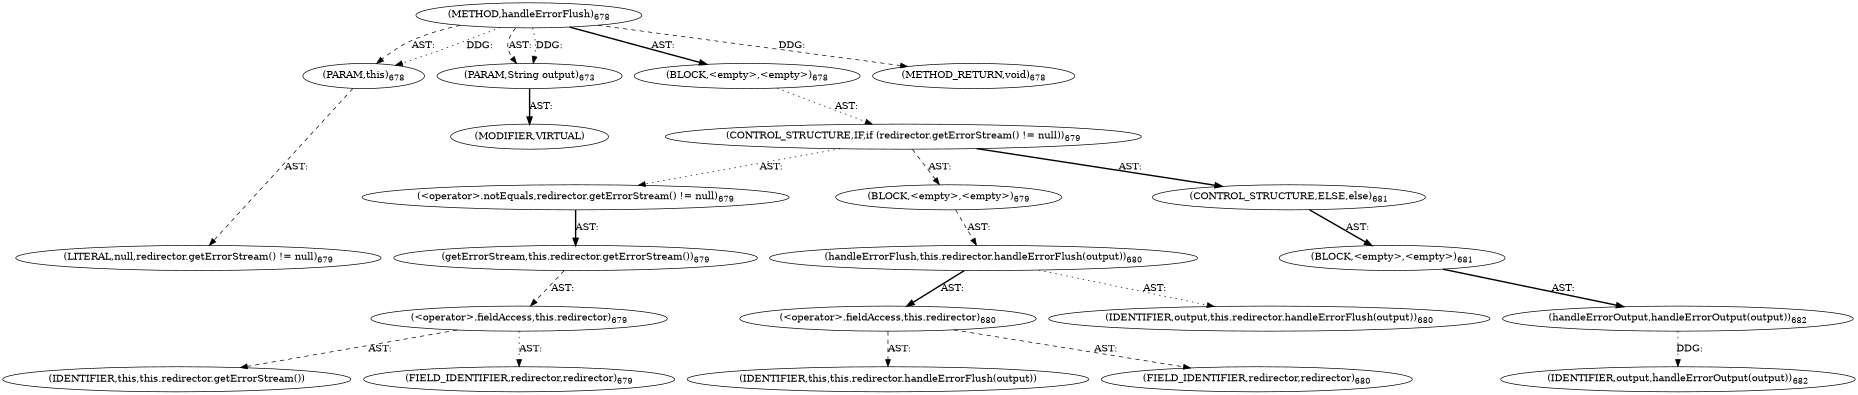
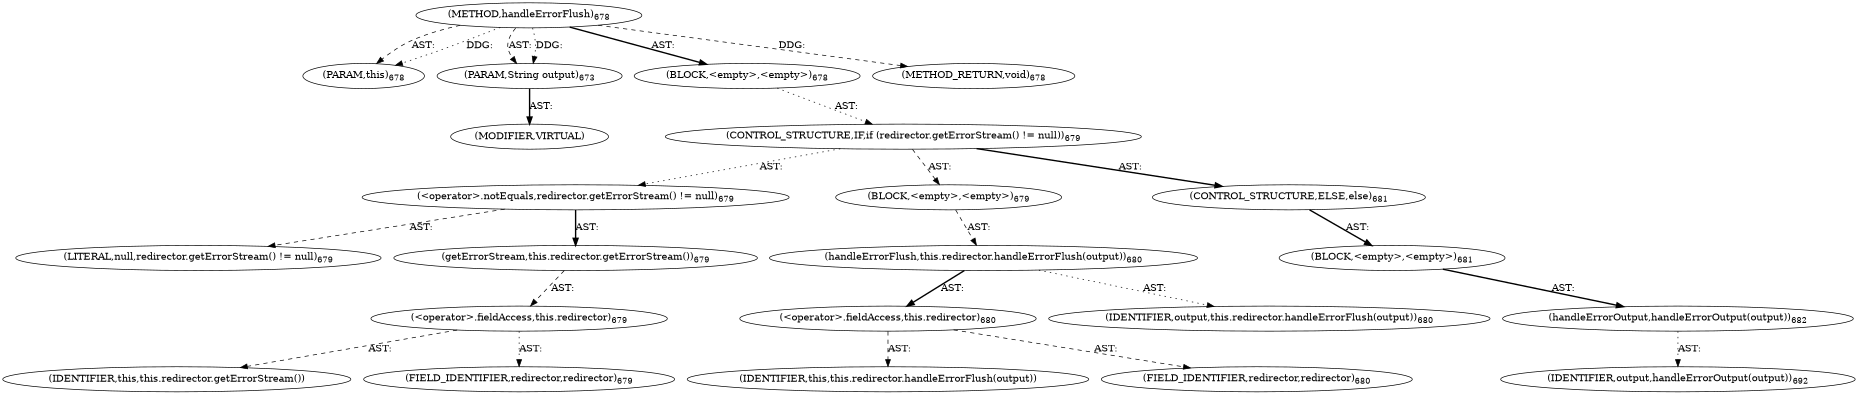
(283, 164) -> (390, 227)
(1691, 349) -> (1691, 349)
(1801, 378) -> (1801, 378)
